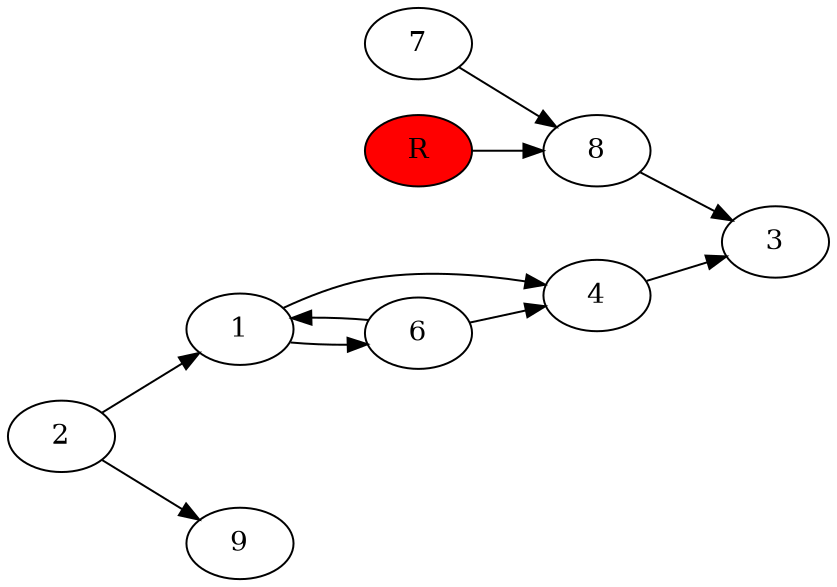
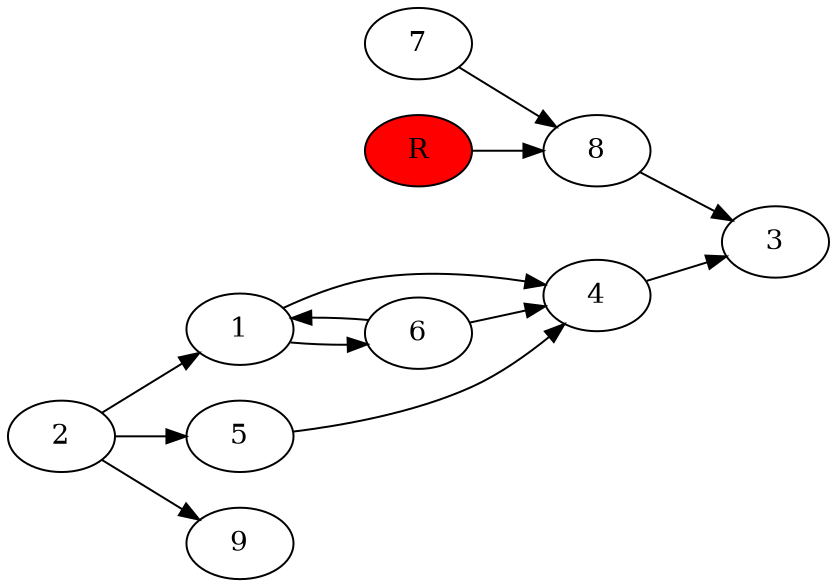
none -> (240, 436)
